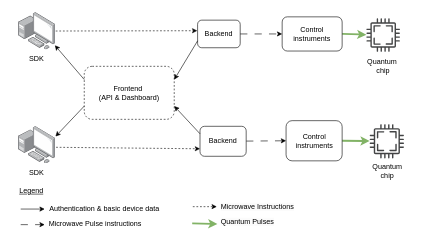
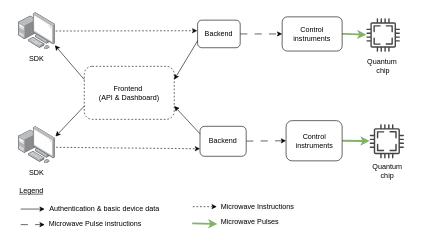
(247, 222) -> (251, 222)
